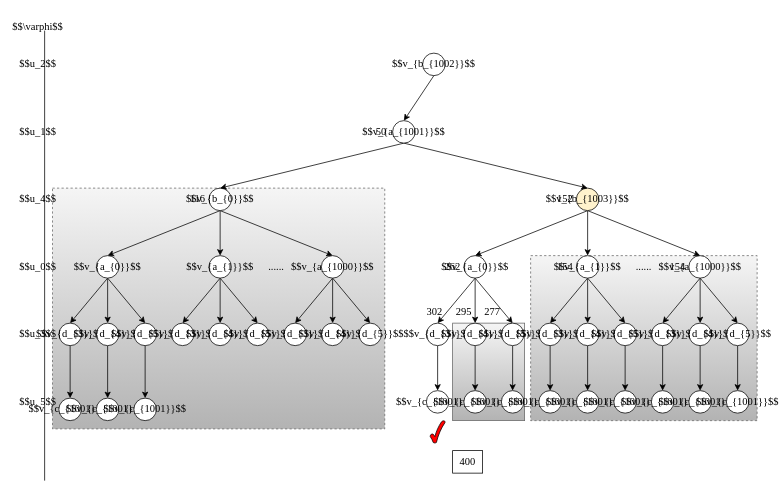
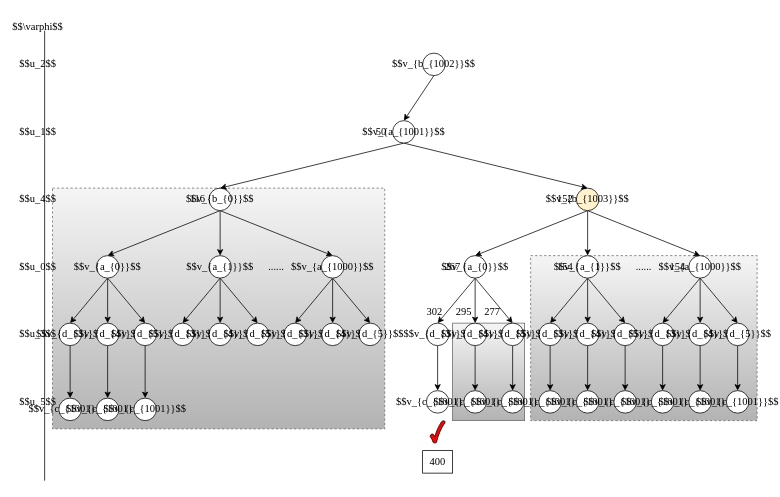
(453, 267) -> (453, 267)
(468, 462) -> (438, 462)
